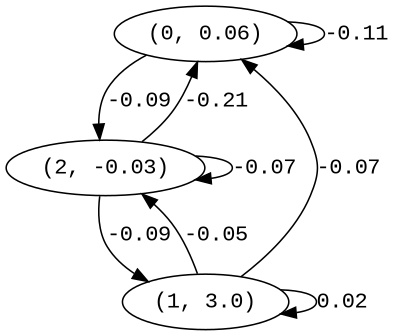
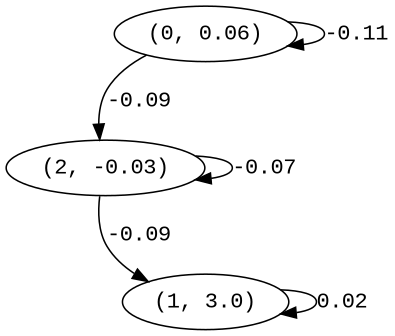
(172, 113) -> none
(317, 176) -> none
(180, 236) -> none
